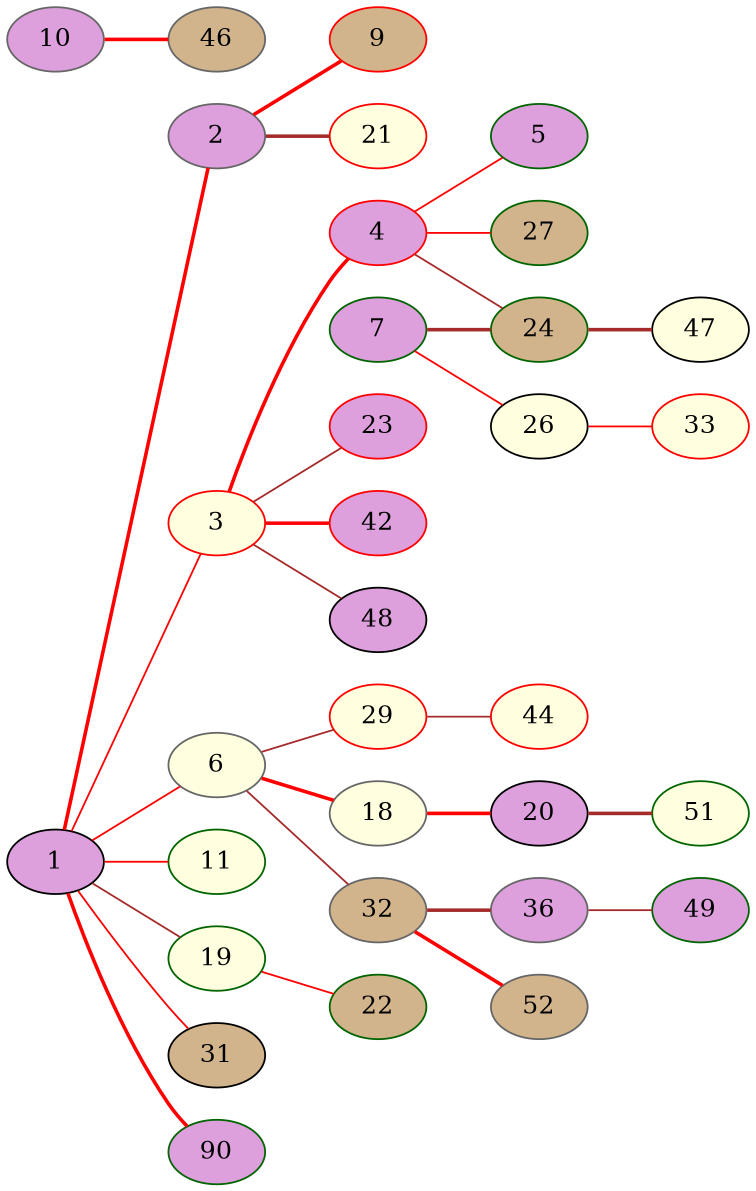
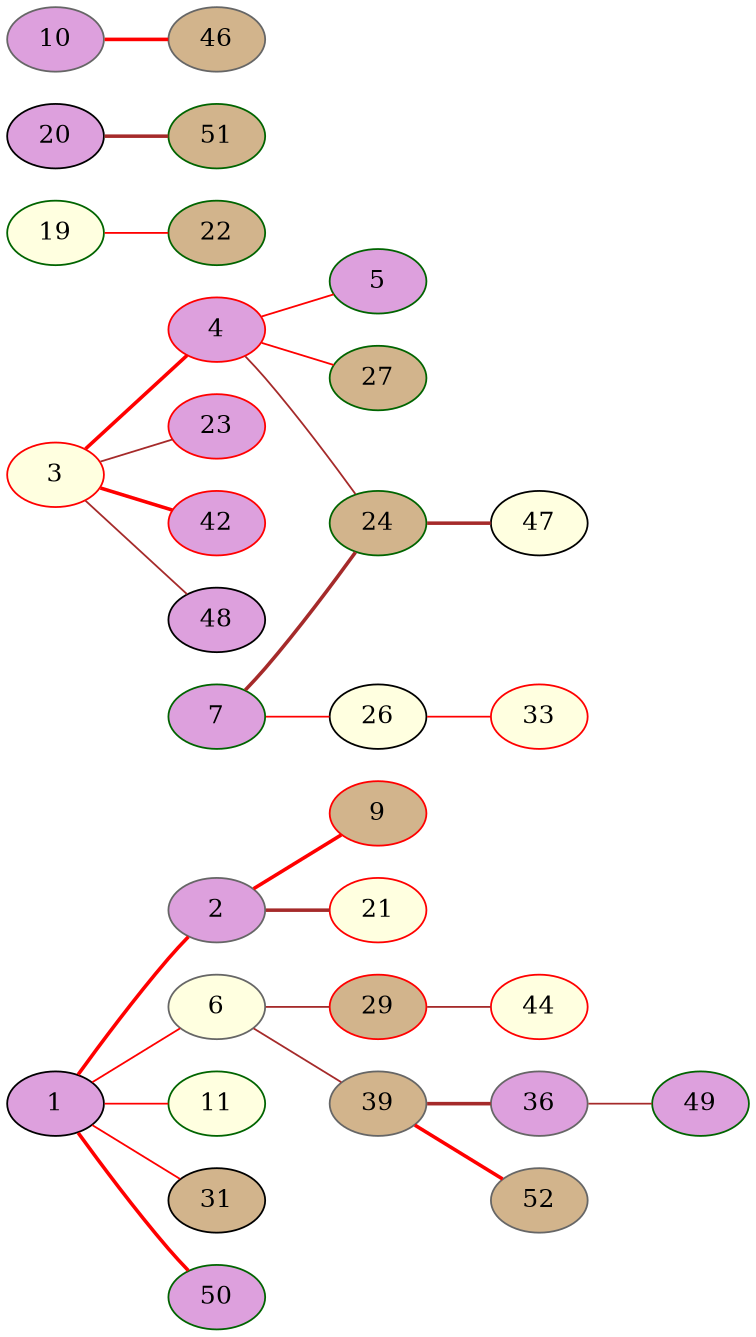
(136, 693) -> none
(378, 717) -> (378, 1007)
(378, 813) -> none
(701, 813) -> (217, 136)
(136, 910) -> none
(378, 910) -> (378, 1104)
(217, 1152) -> (217, 1297)
